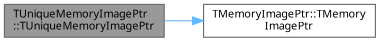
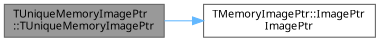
(289, 21) -> (289, 21)
